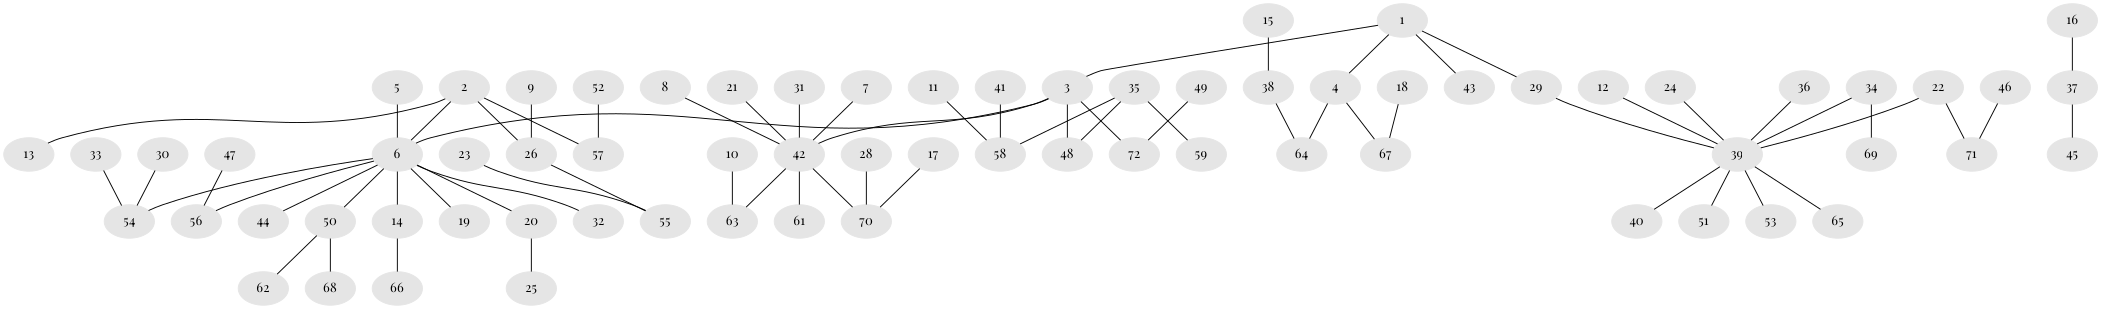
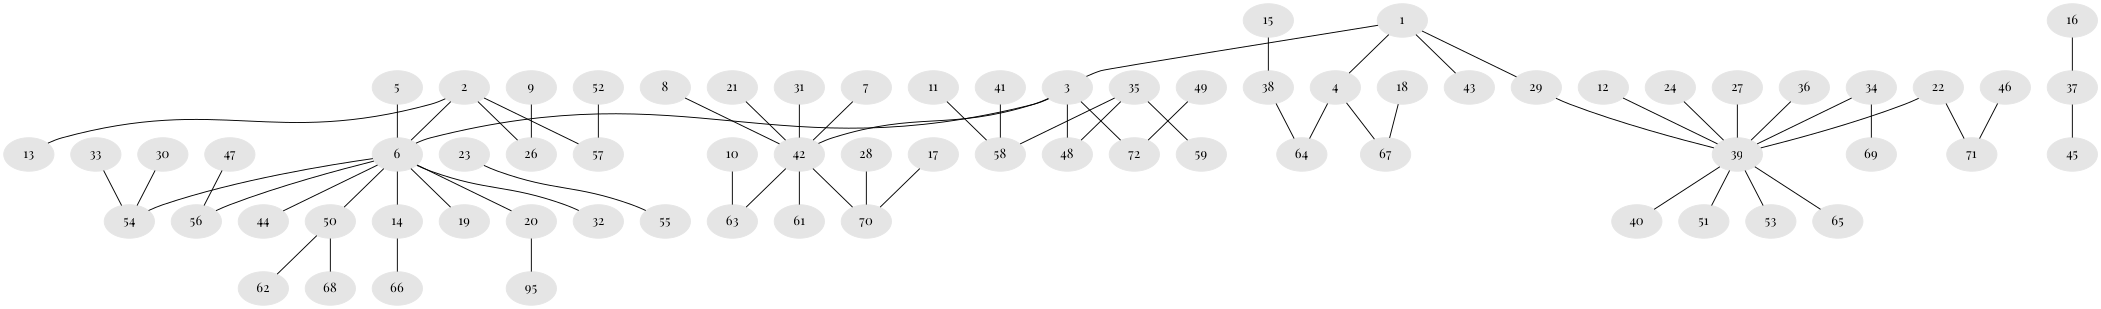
none -> (1737, 87)
(598, 188) -> none
(531, 288) -> (531, 288)
